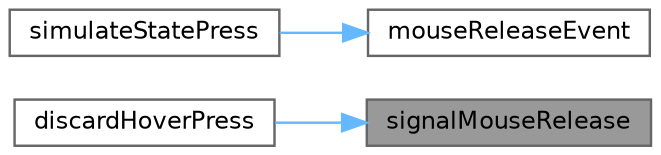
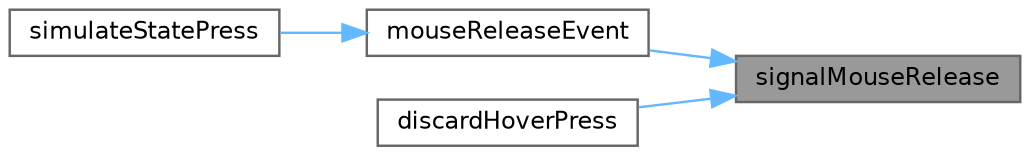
none -> (680, 54)
